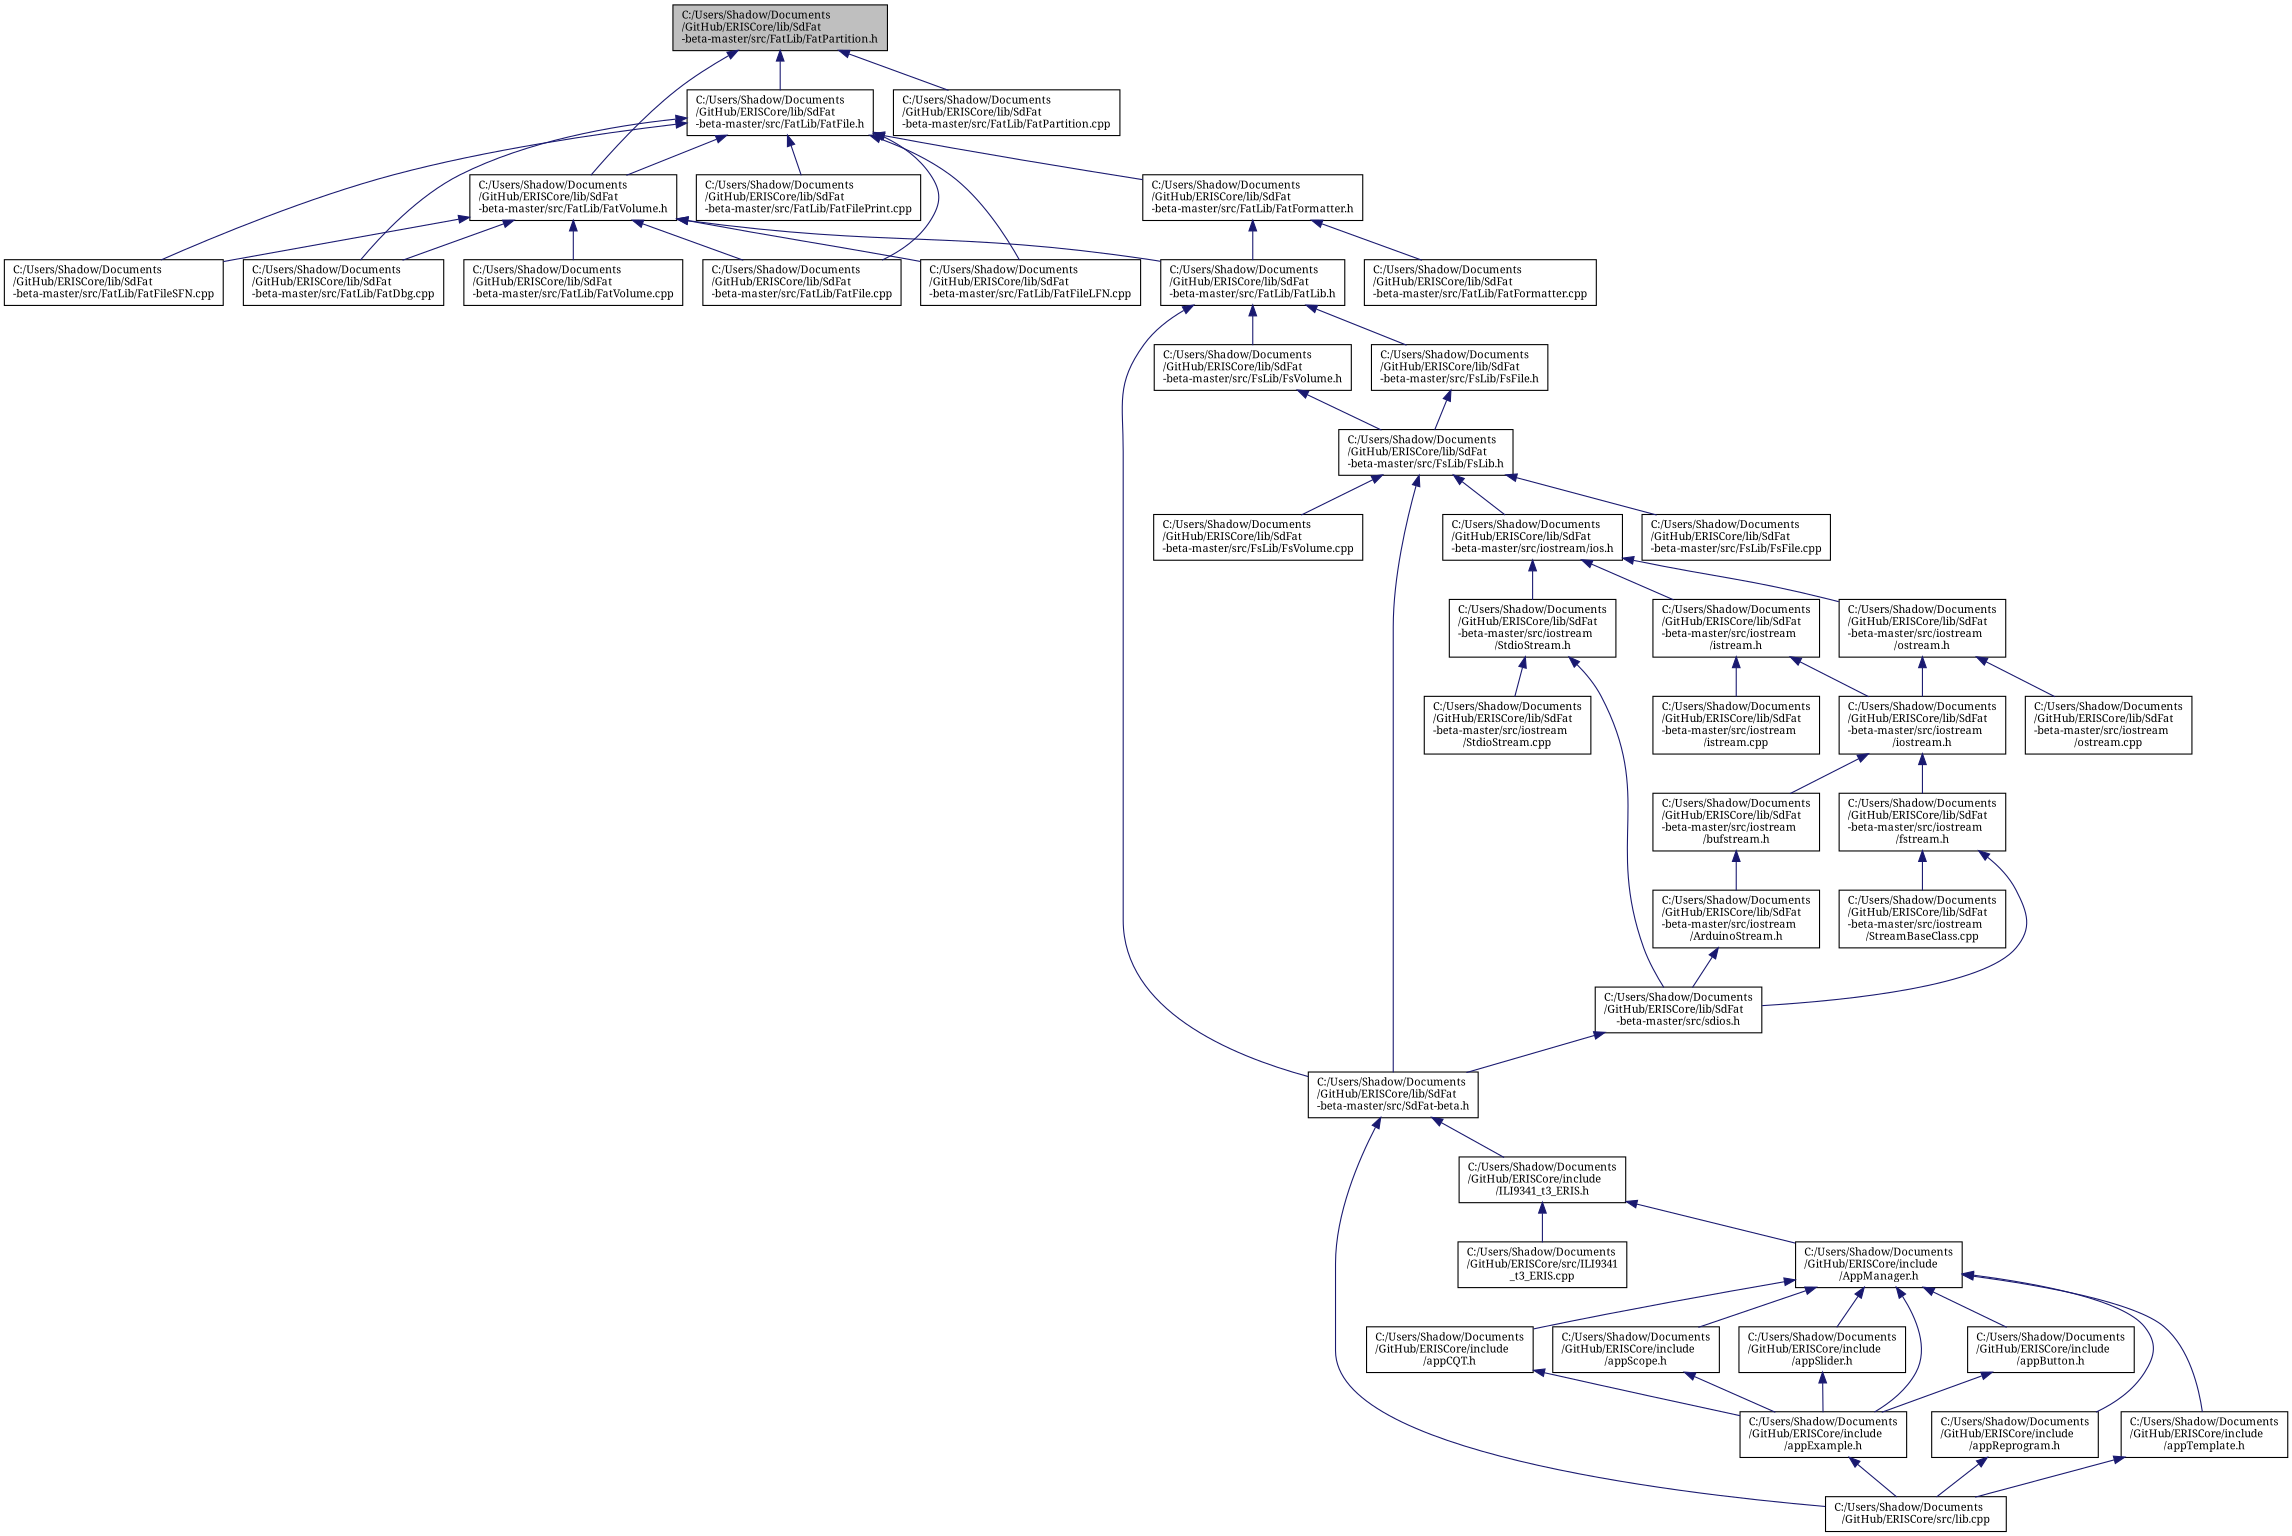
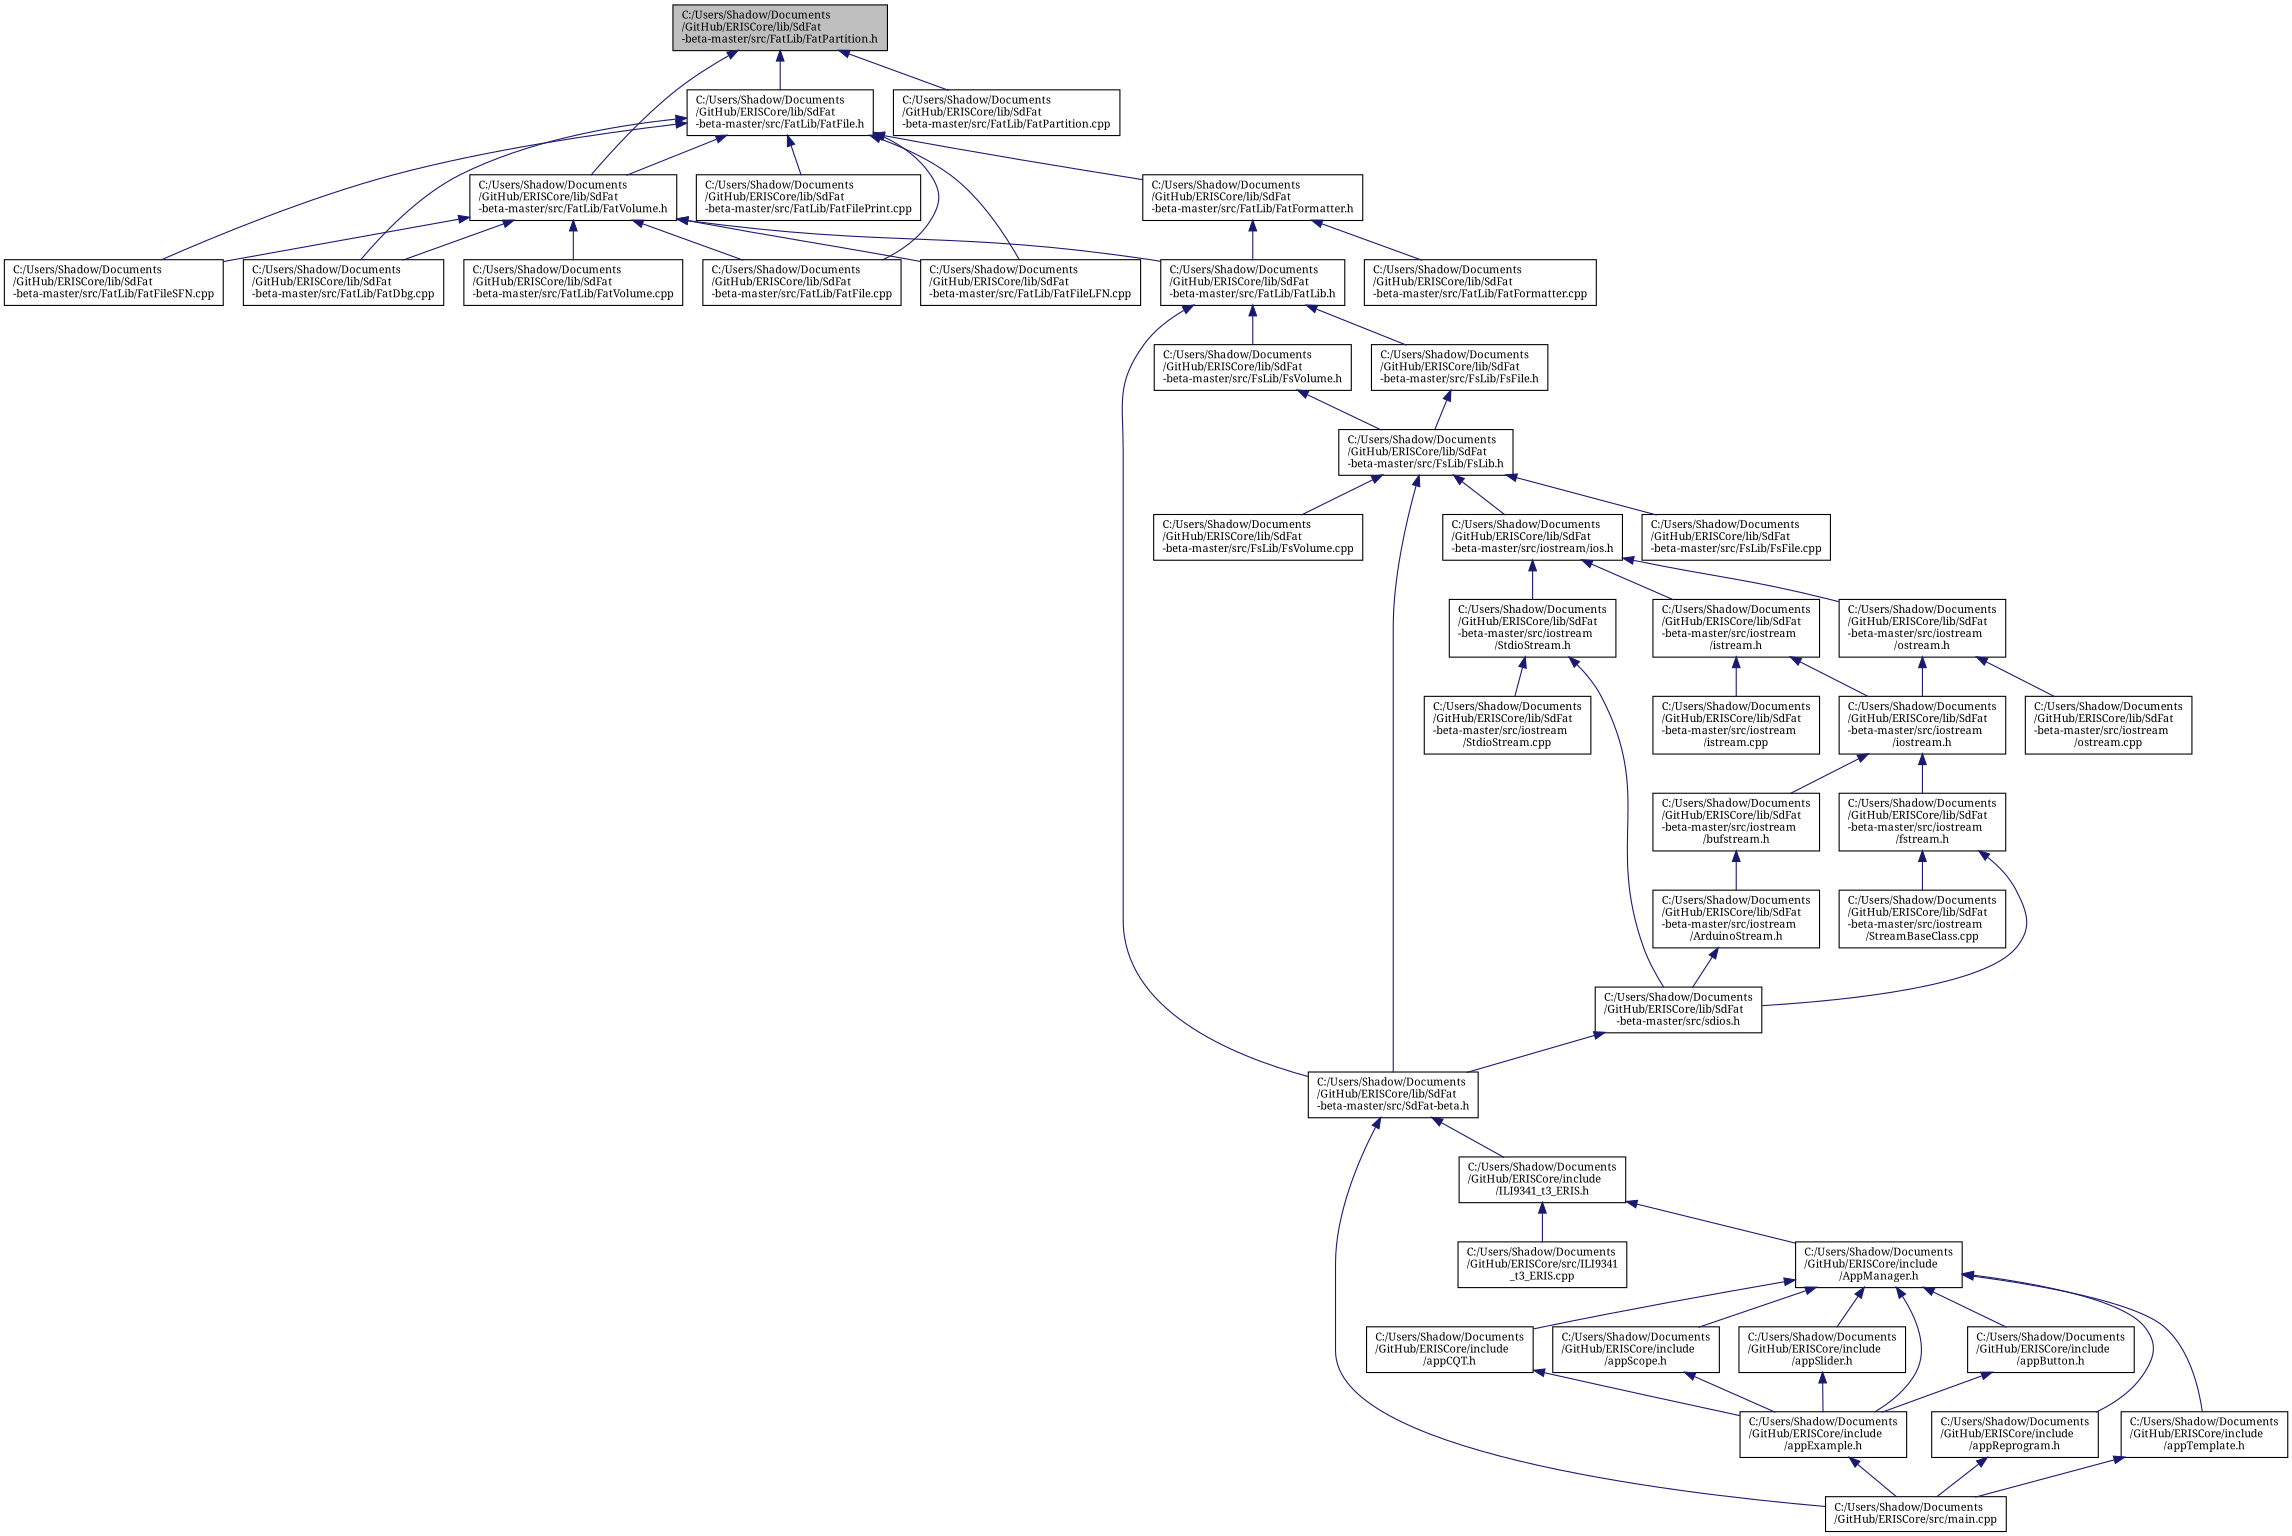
(1916, 1514) -> (1916, 1514)
